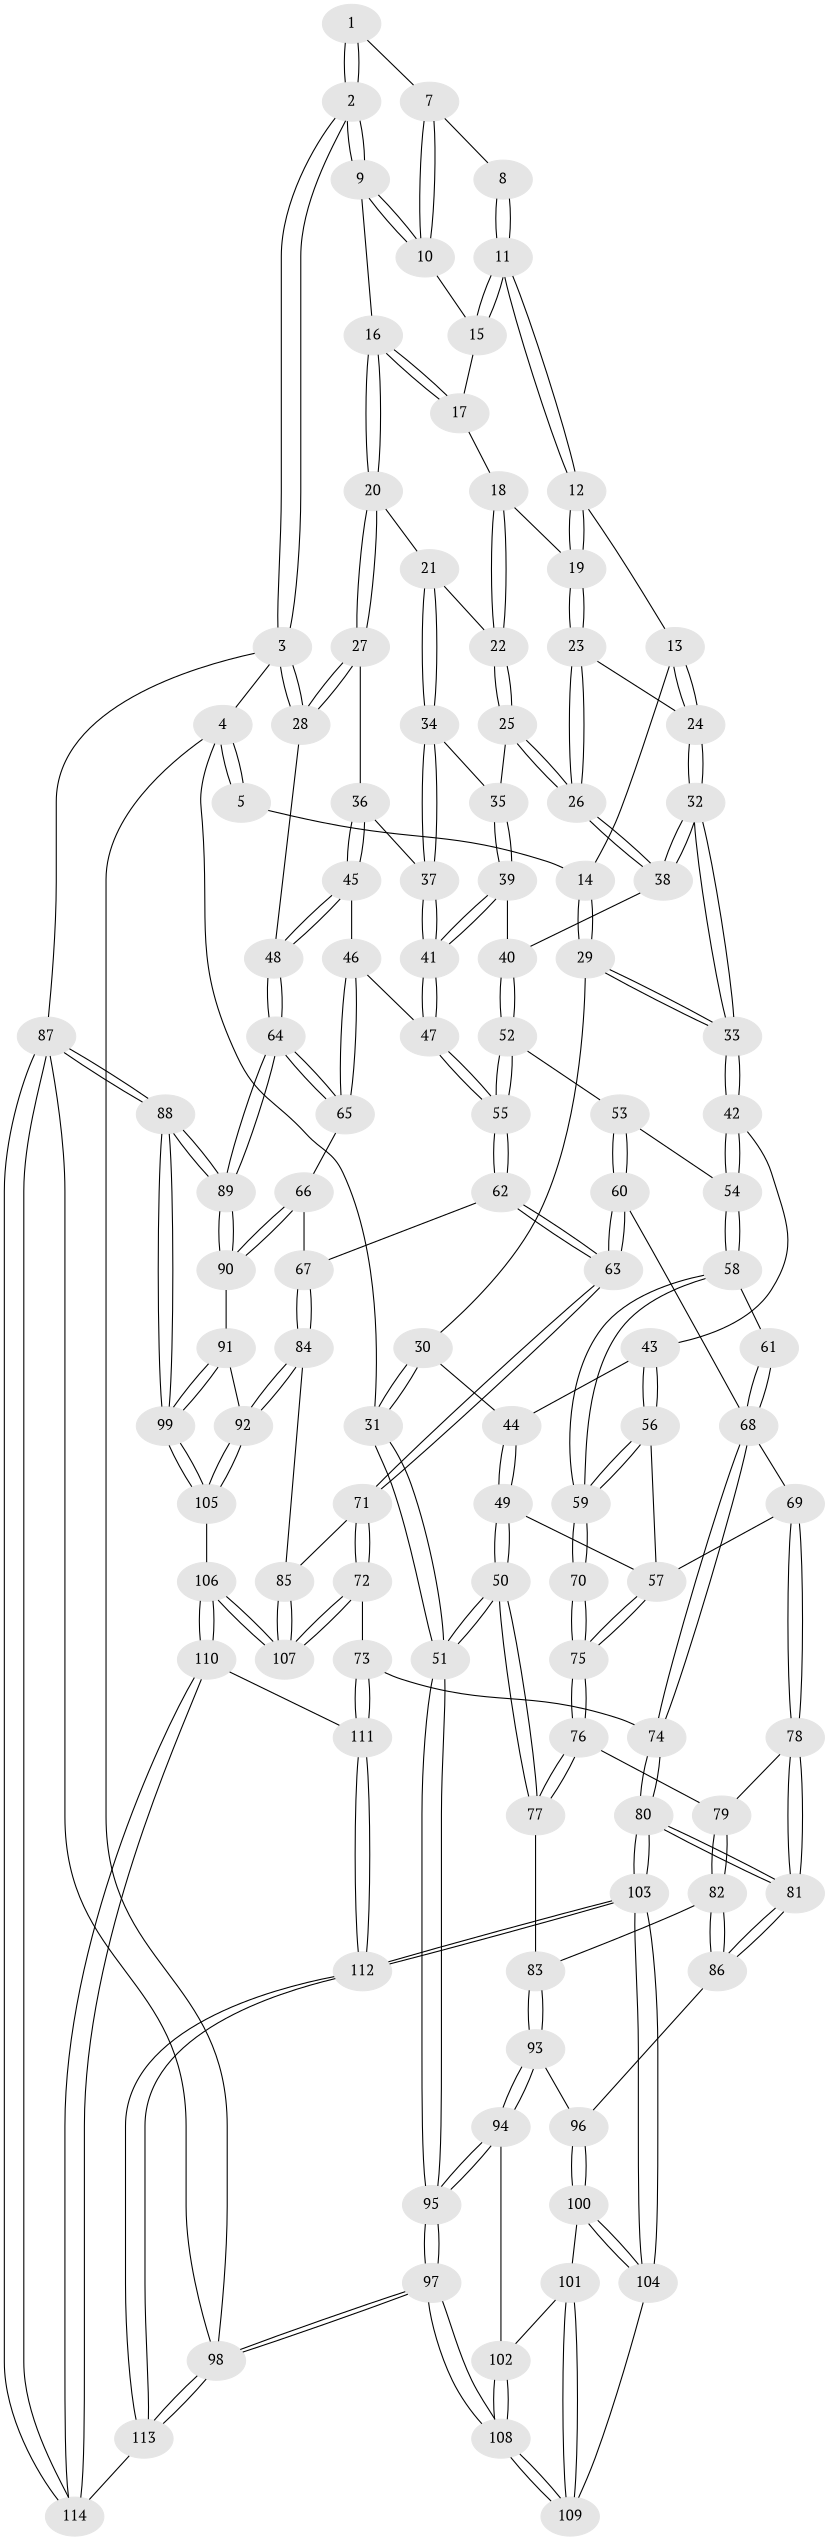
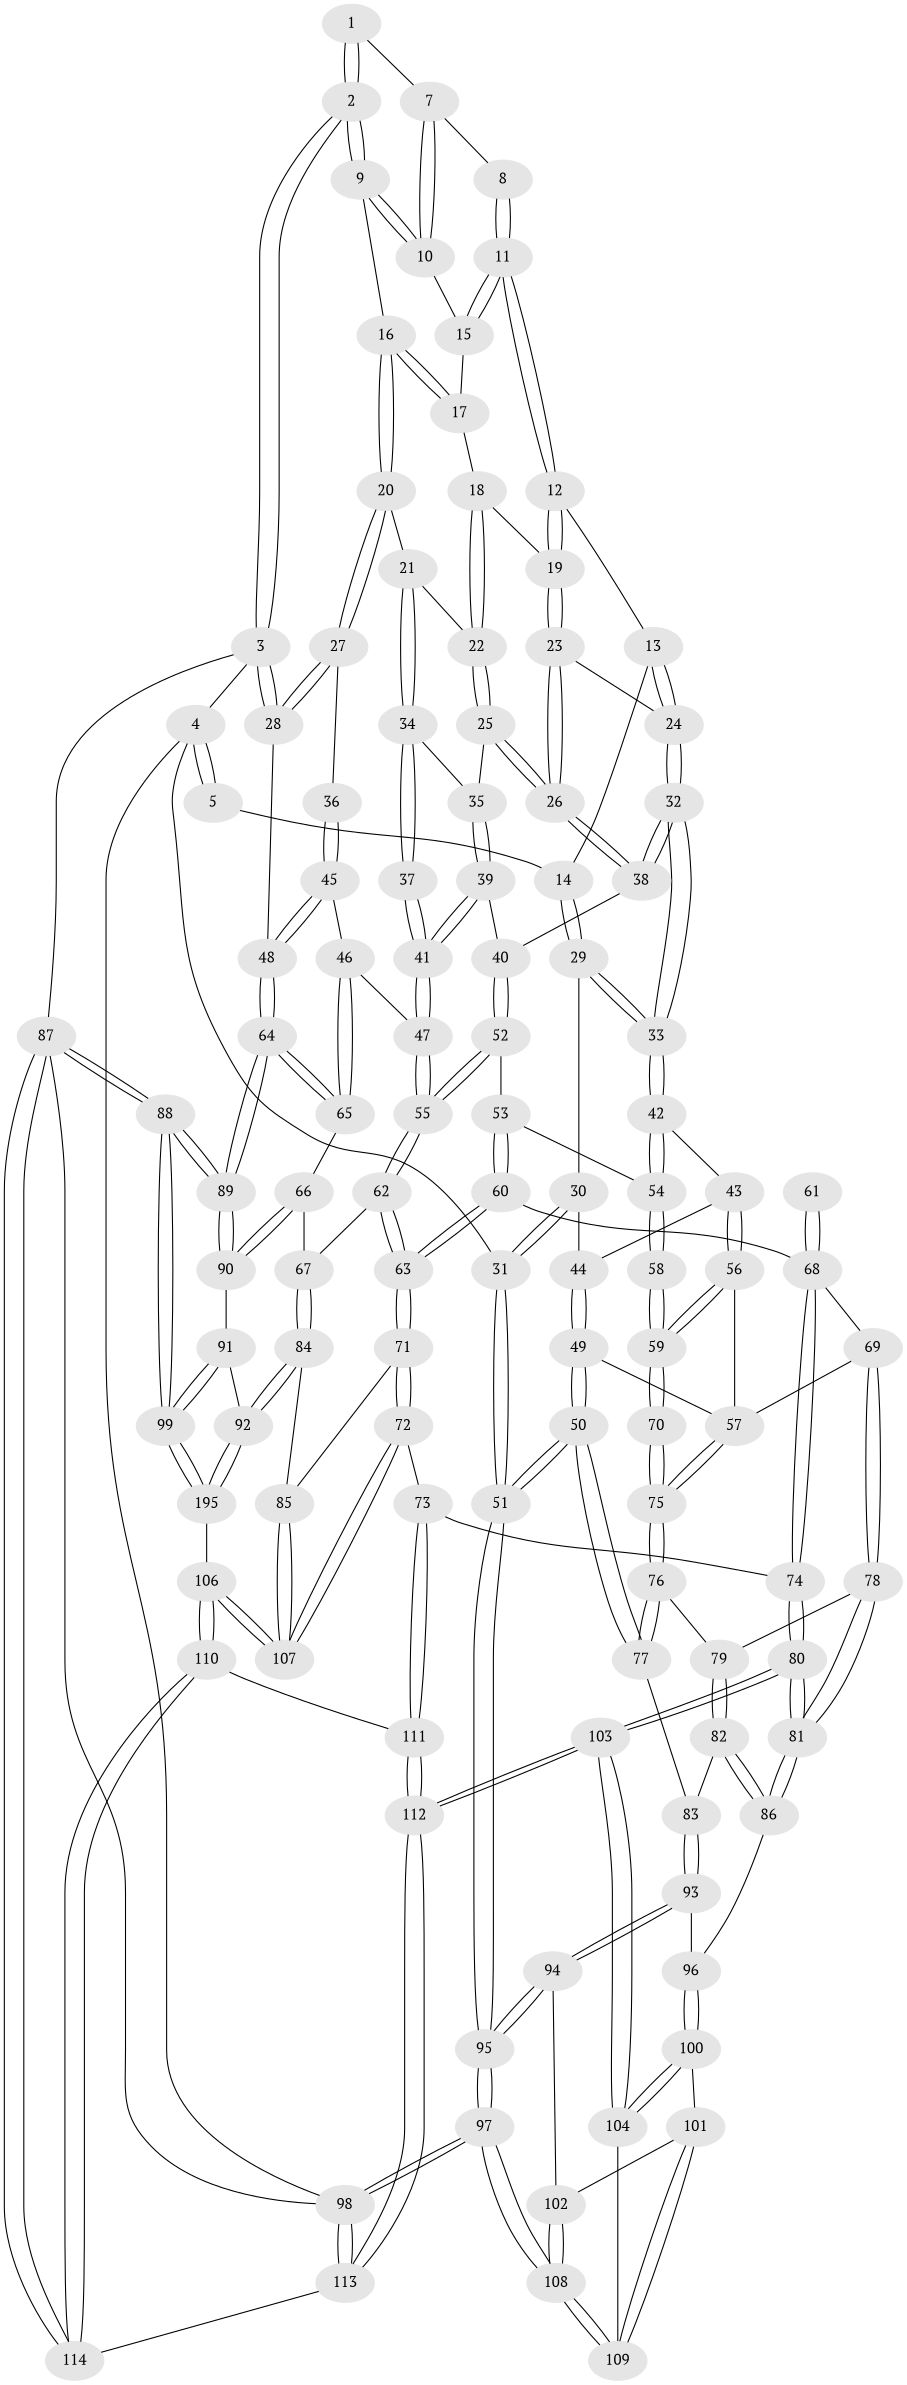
(395, 842) -> none
(749, 1305) -> none
(207, 1504) -> (207, 1504)
